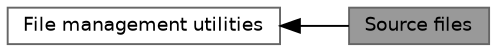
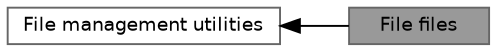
(419, 26) -> (419, 26)
